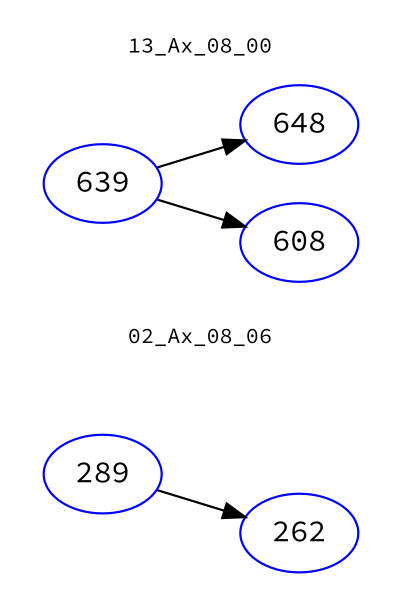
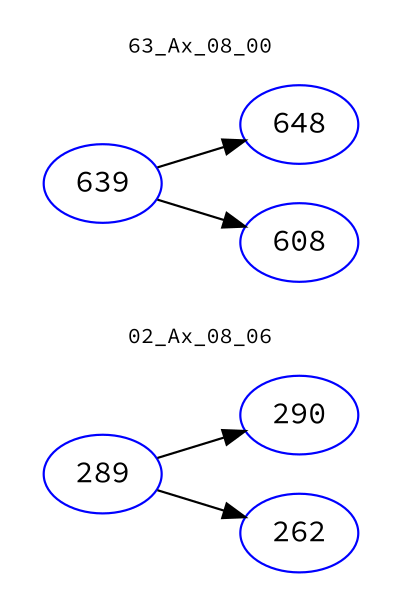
(201, 47) -> (201, 47)
none -> (299, 415)
